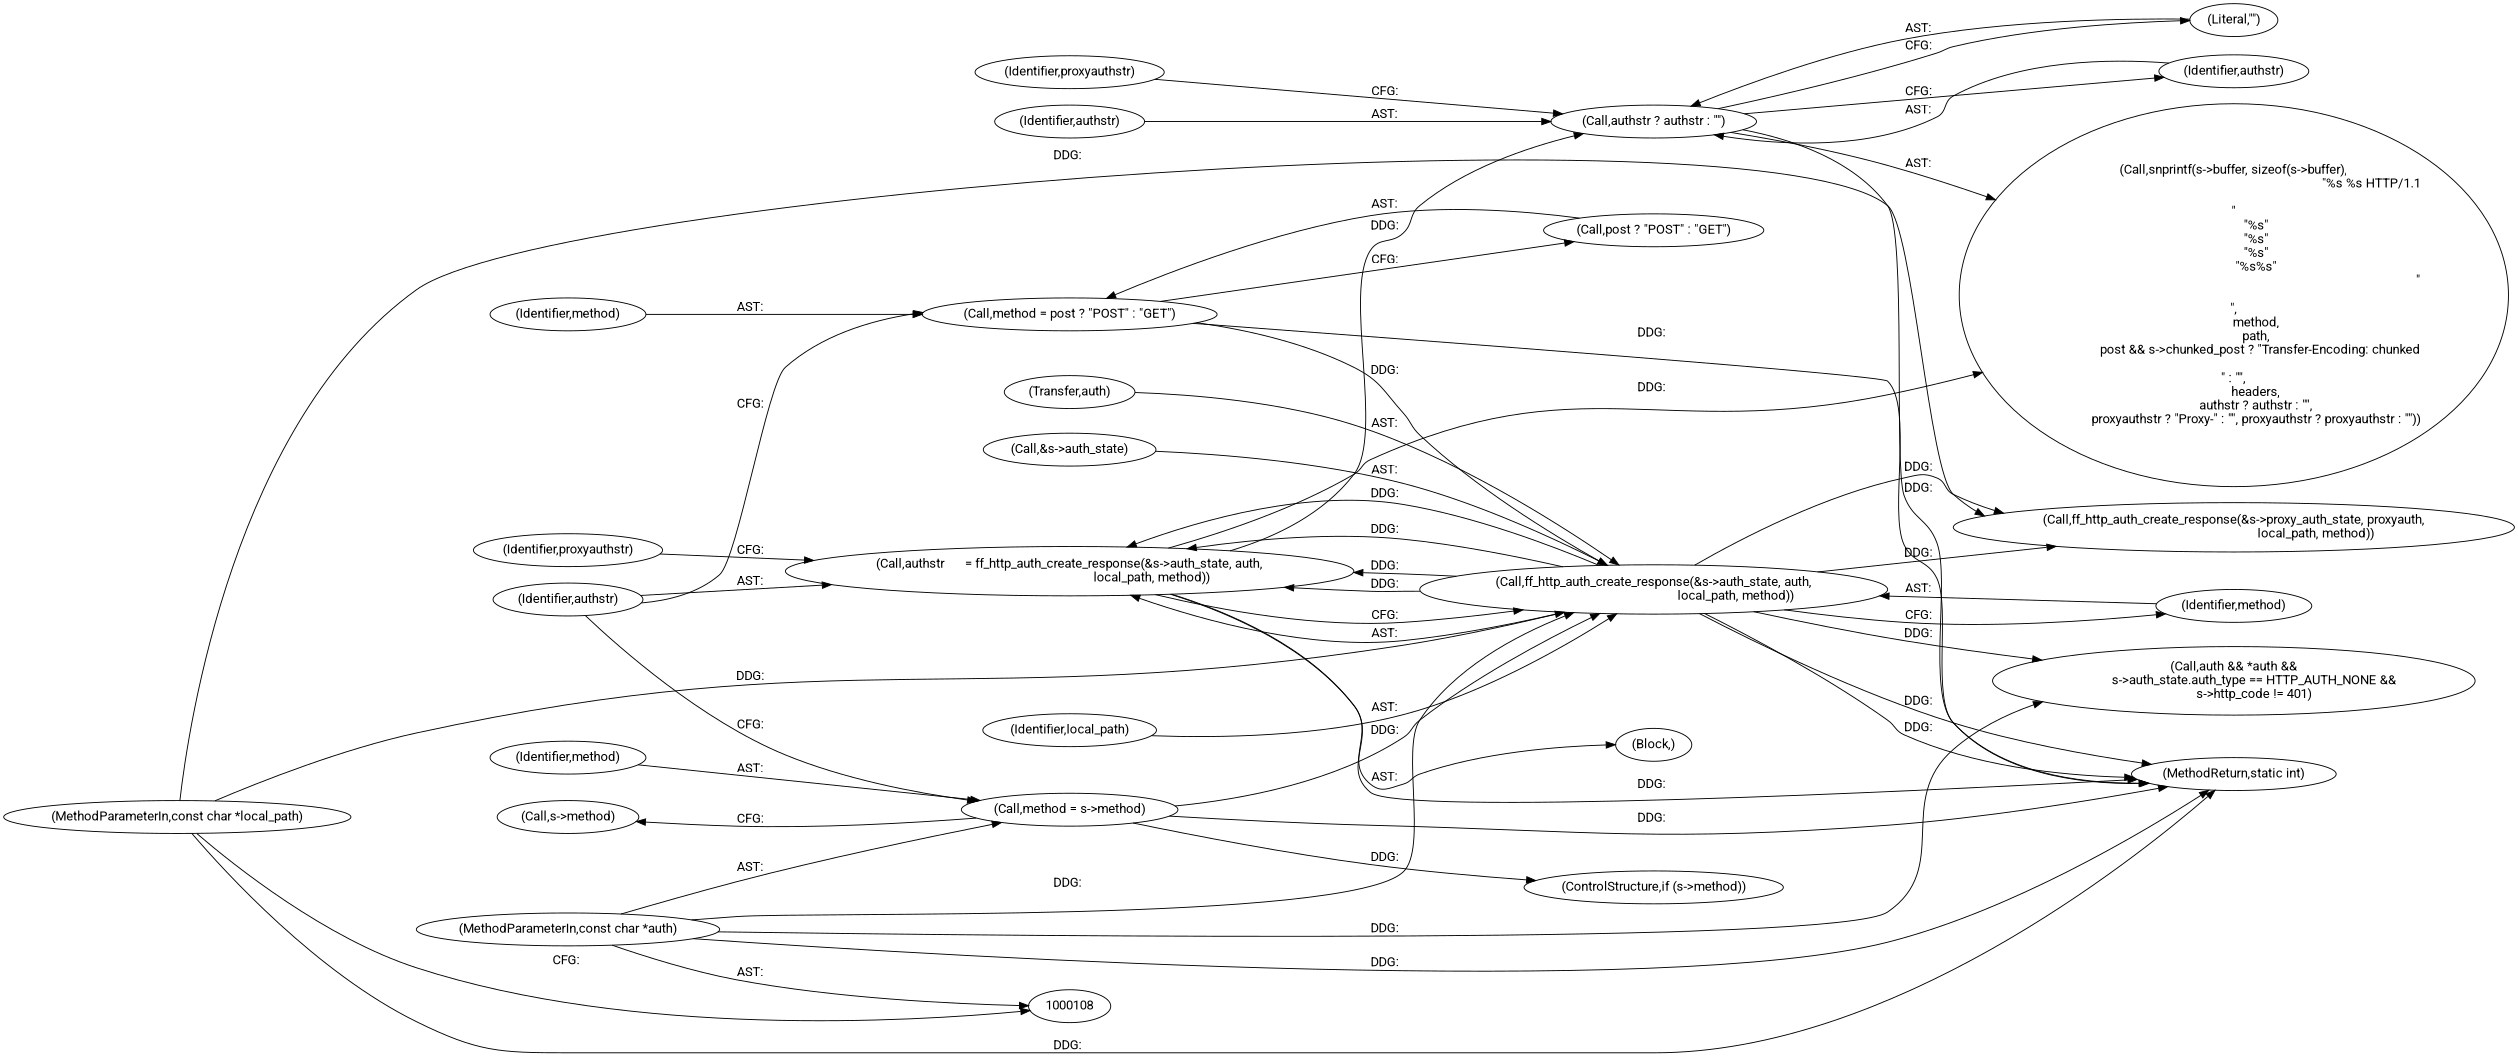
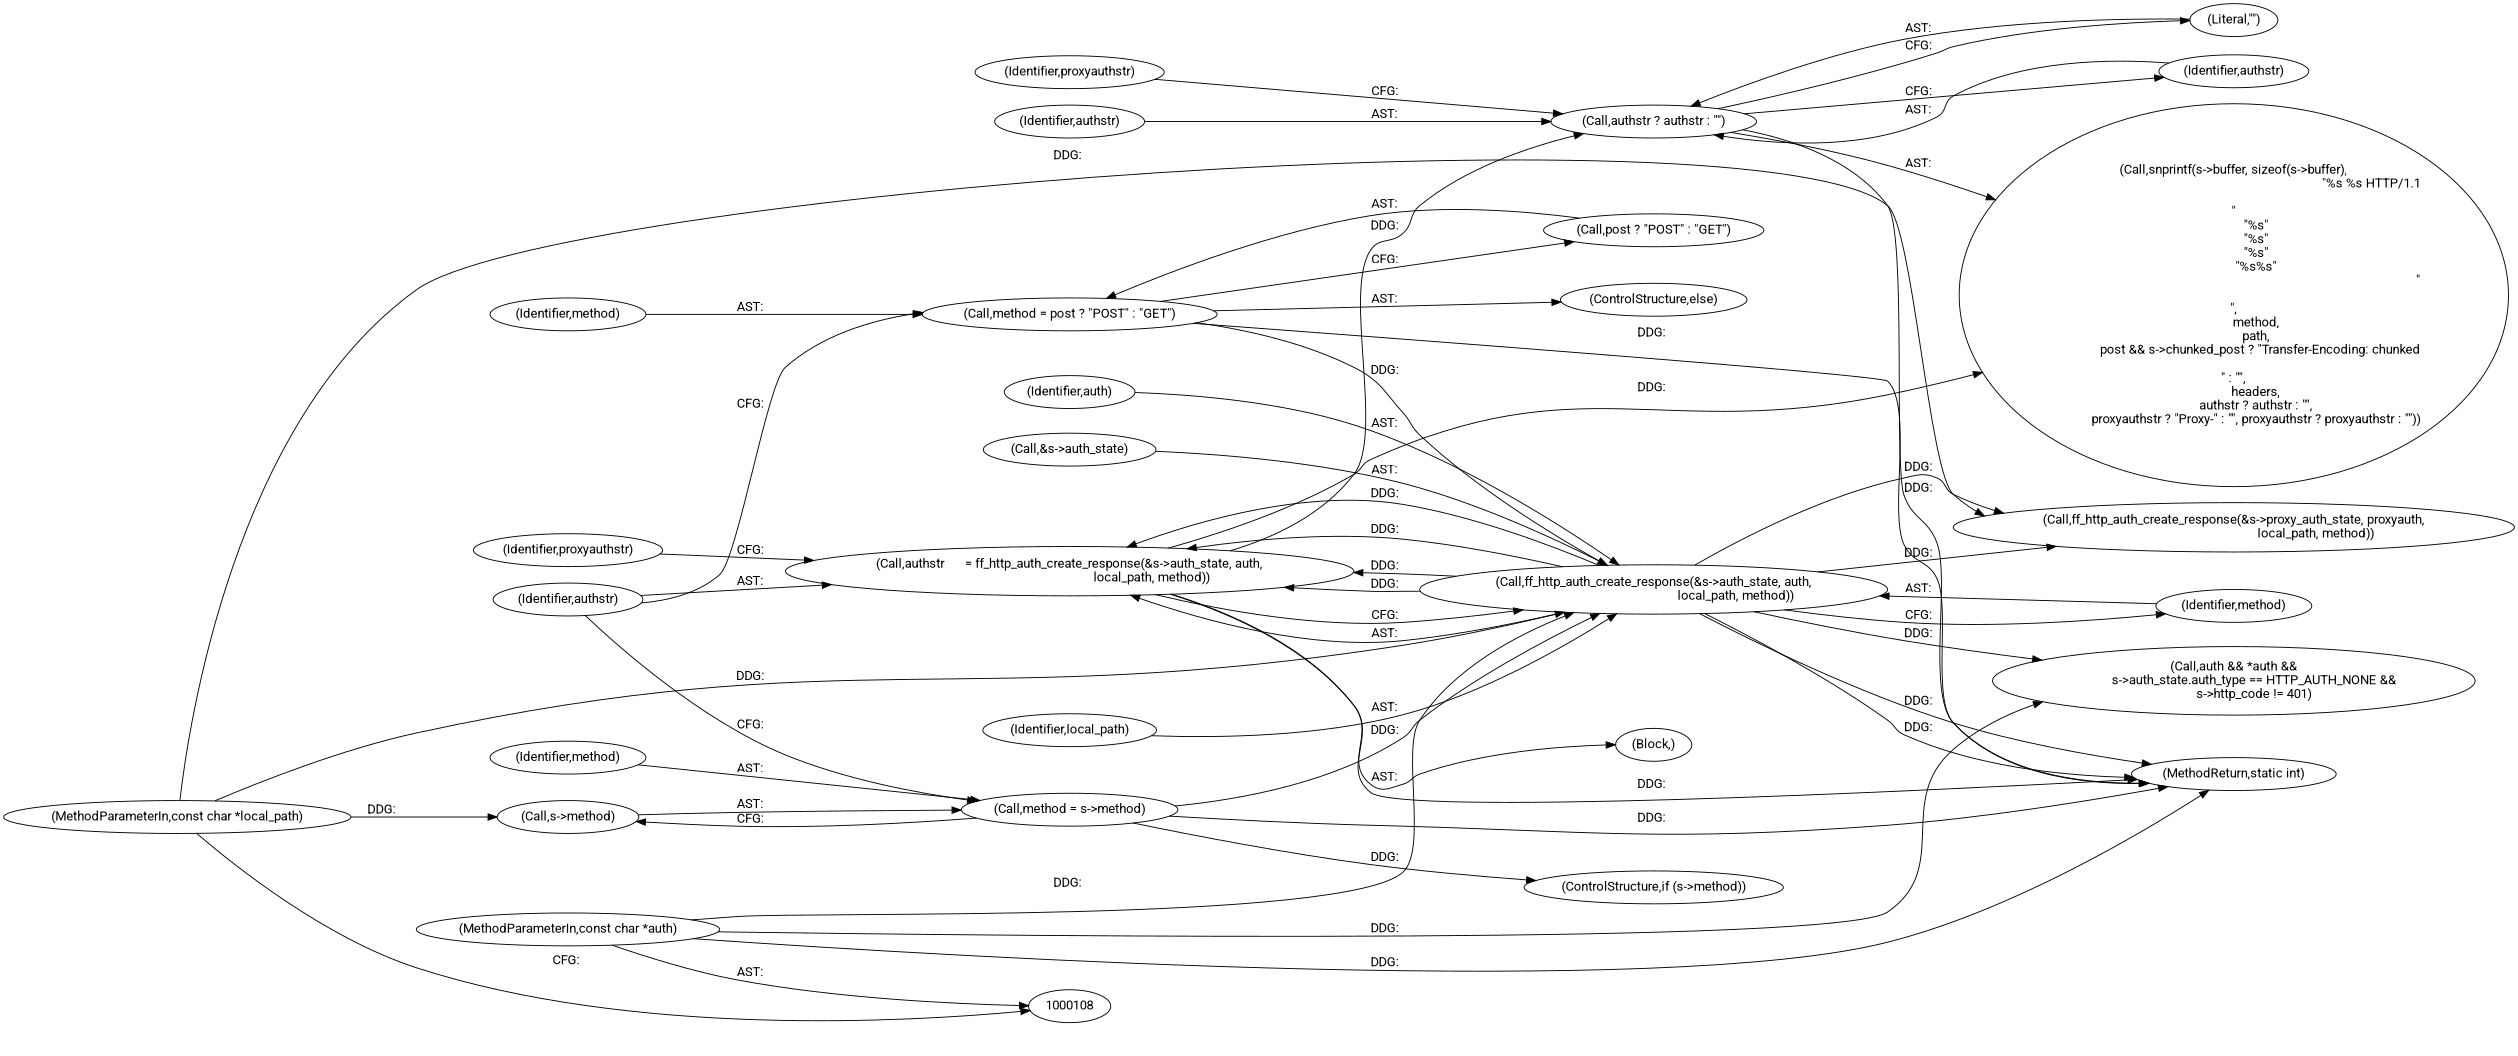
none -> (1654, 300)
(1070, 392) -> (1070, 392)
(805, 865) -> (795, 812)
(1196, 1053) -> (419, 817)
